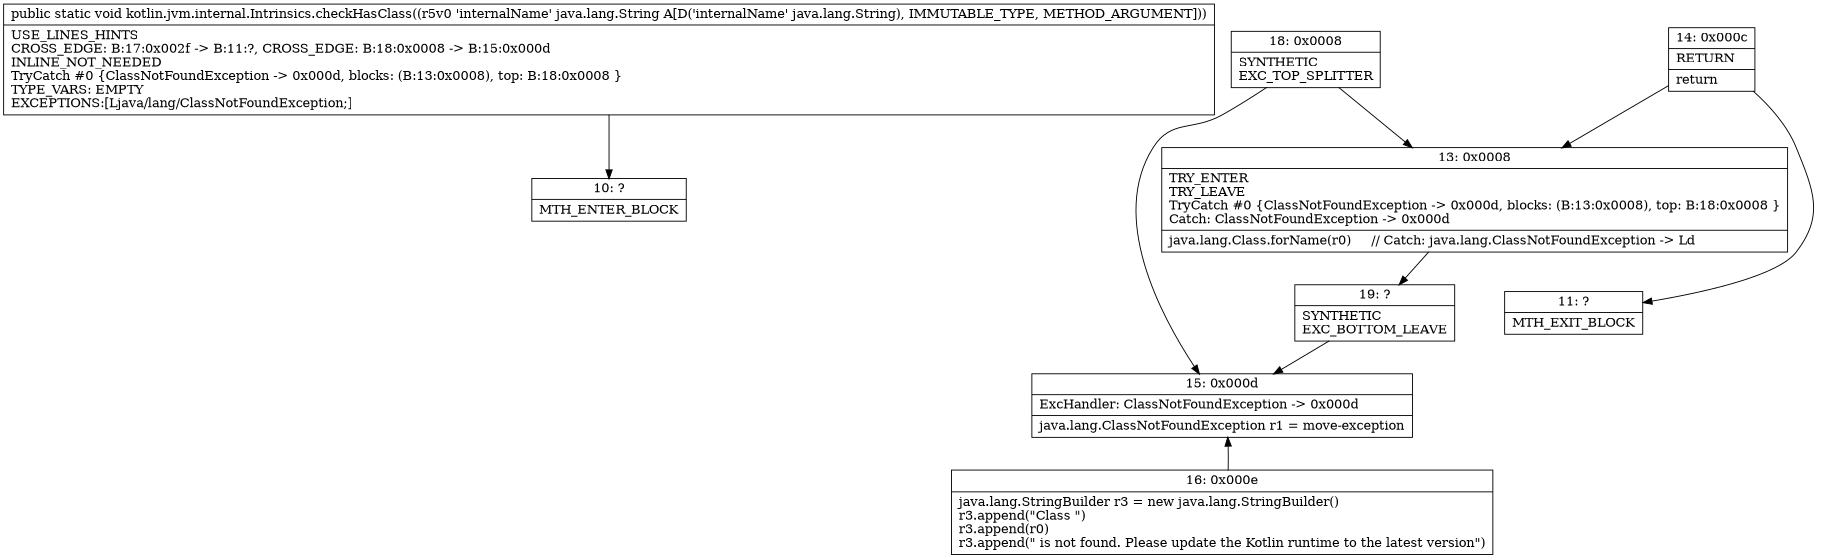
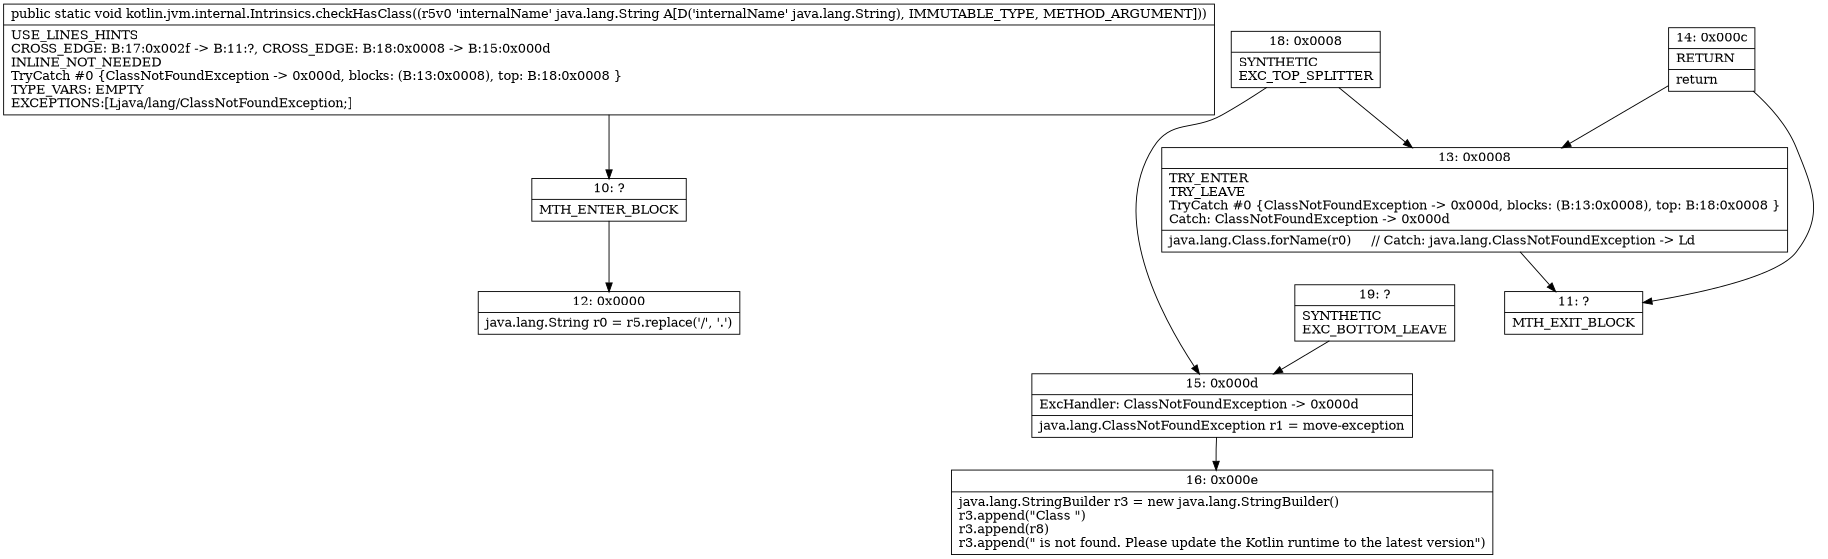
(1417, 265) -> (1535, 268)
none -> (609, 313)
(1228, 458) -> (1216, 449)
(1004, 530) -> (1004, 530)
